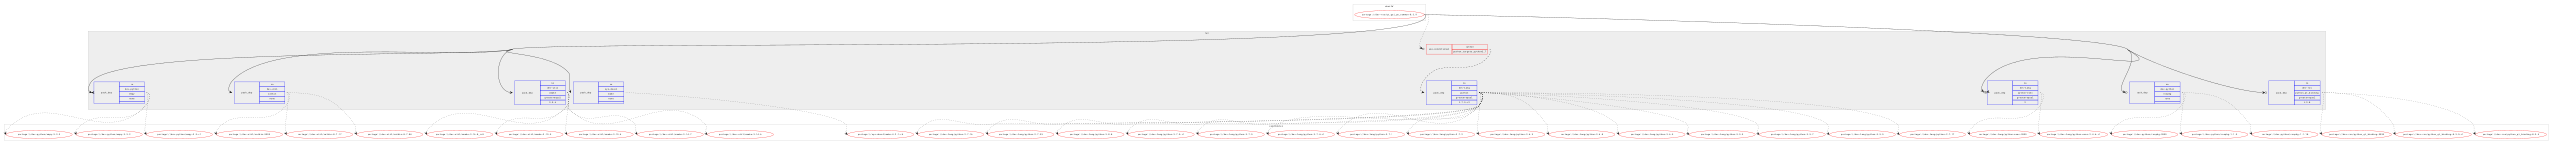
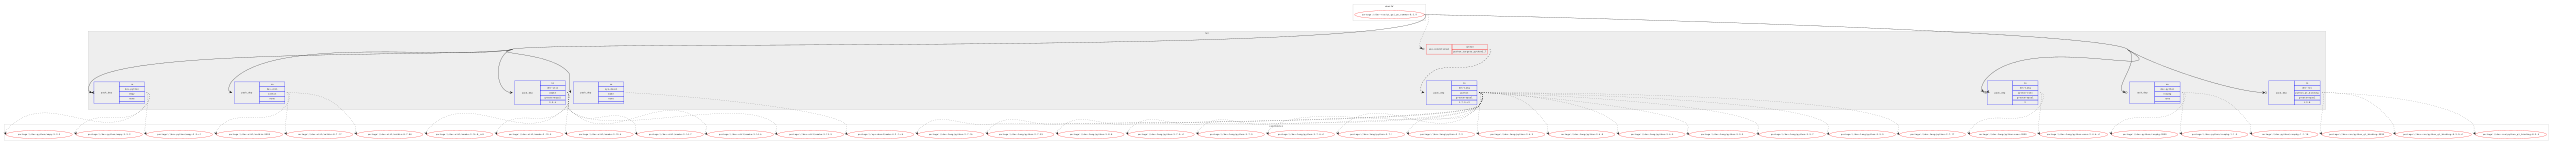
none -> (811, 135)
